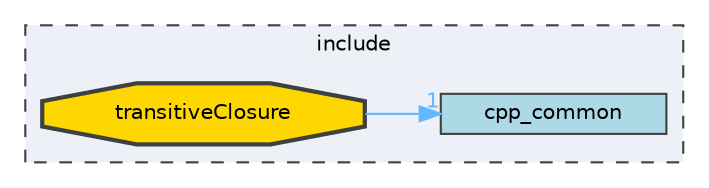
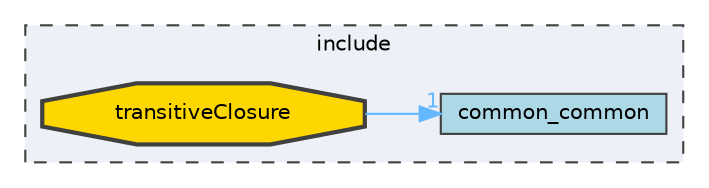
(554, 114) -> (554, 114)
